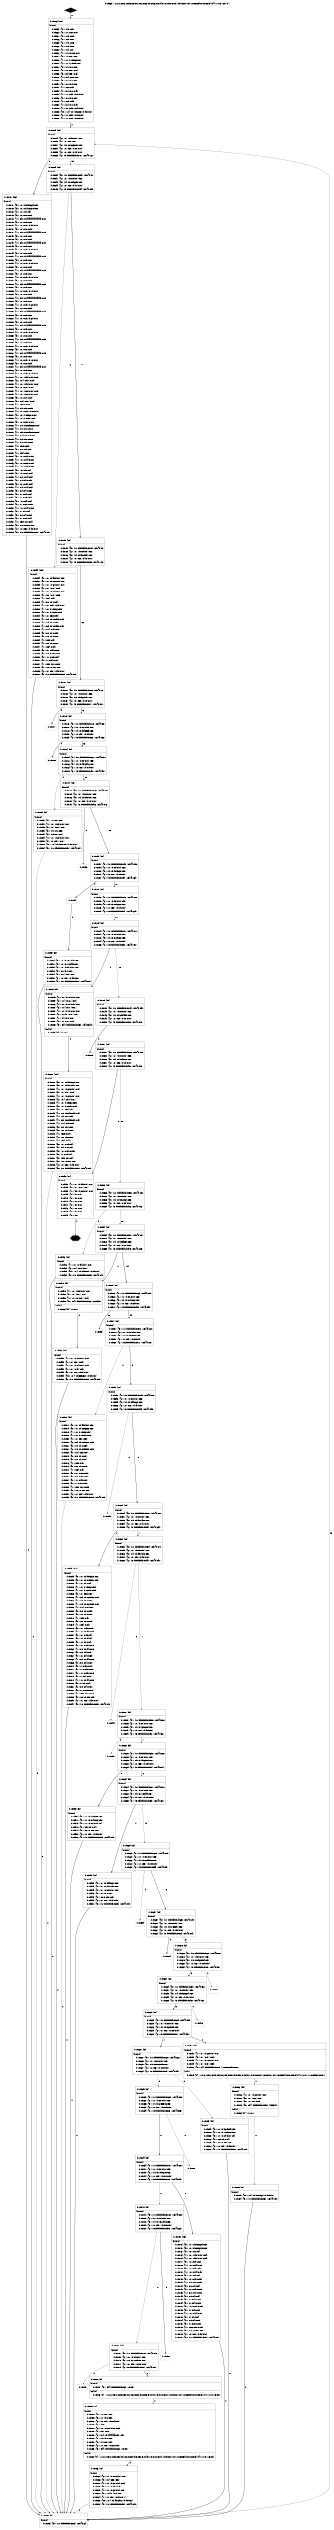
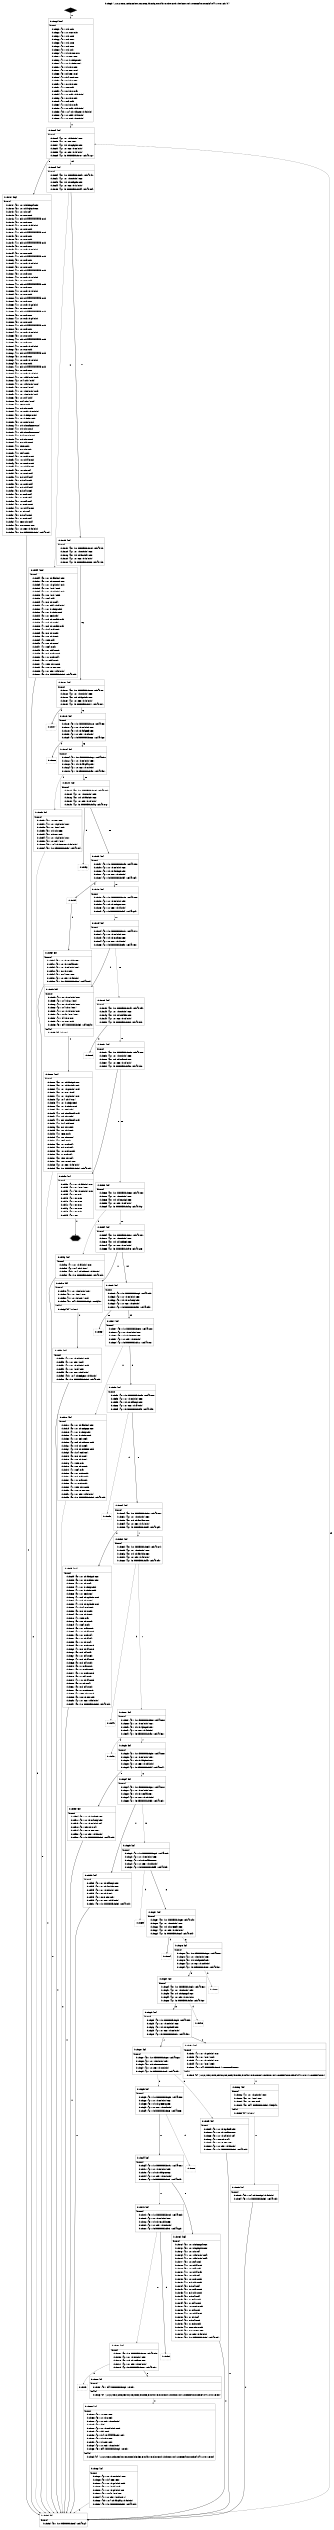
none -> (120, 1033)
(129, 2462) -> none
